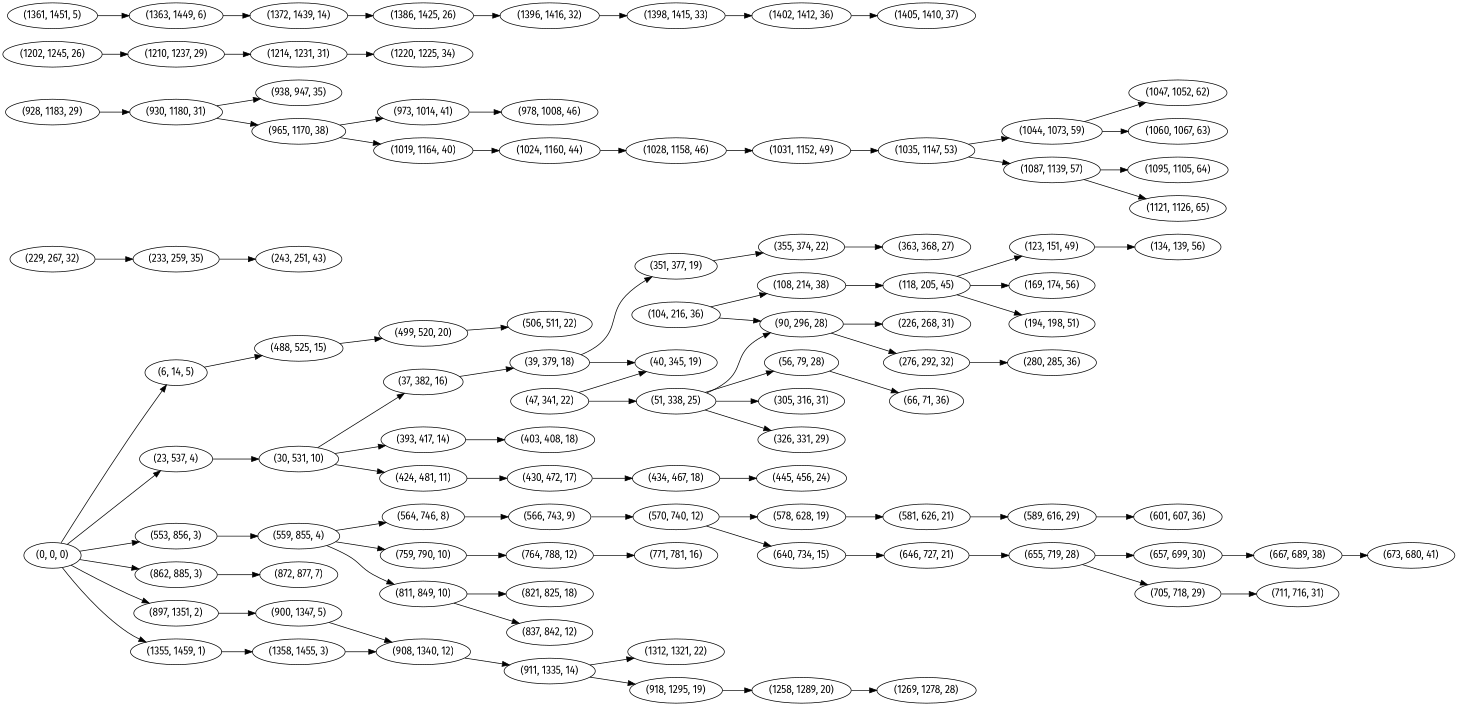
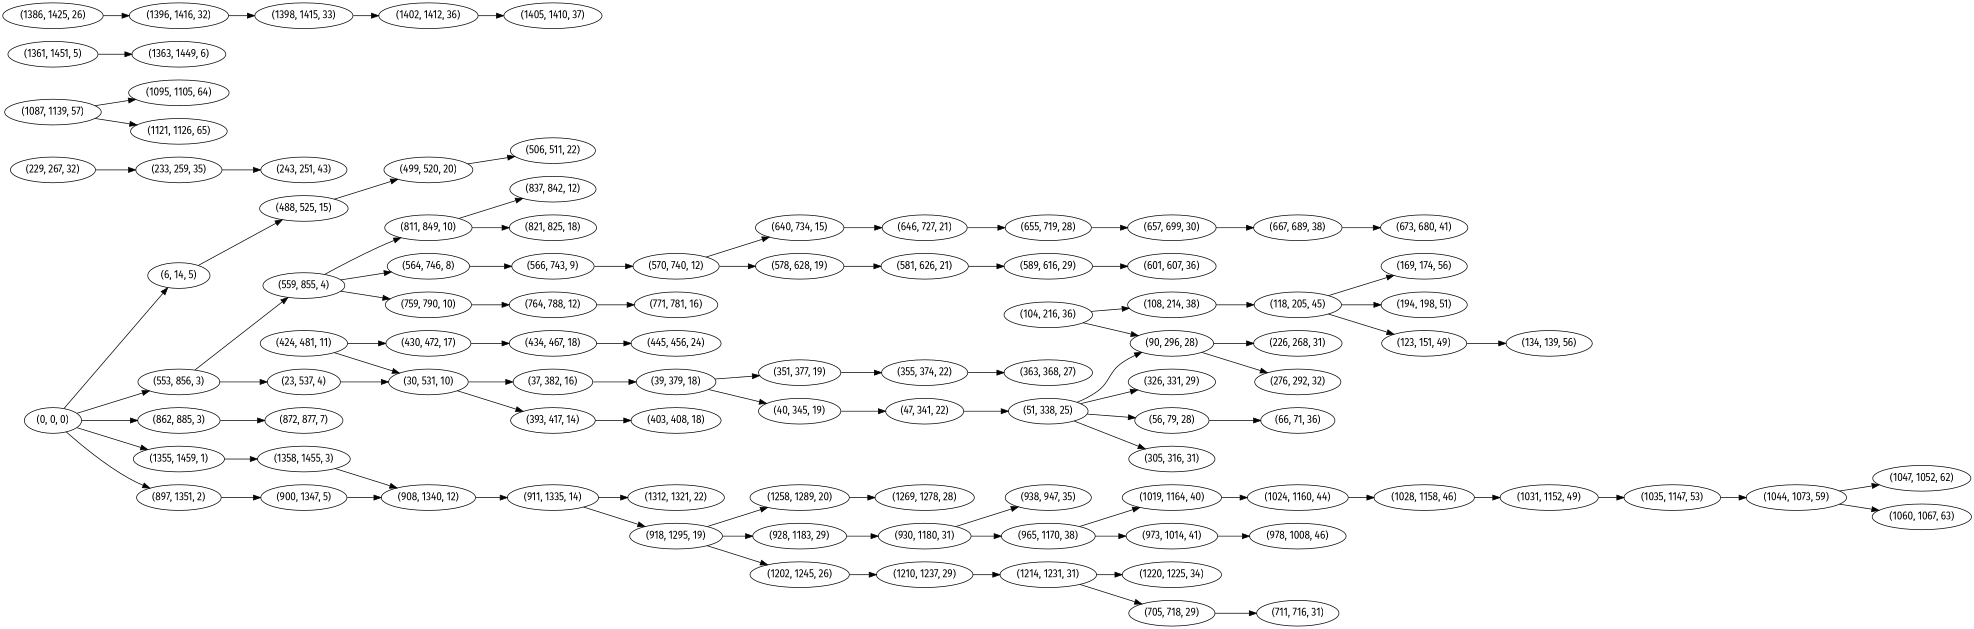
(299, 16) -> none
(986, 160) -> none
(1052, 363) -> none
(609, 383) -> (860, 411)
(356, 468) -> (363, 362)
(111, 510) -> (240, 382)
none -> (734, 536)
none -> (734, 554)
(1112, 574) -> (1107, 593)
